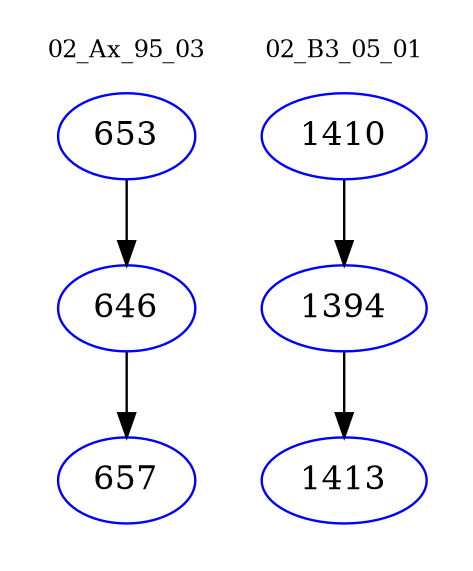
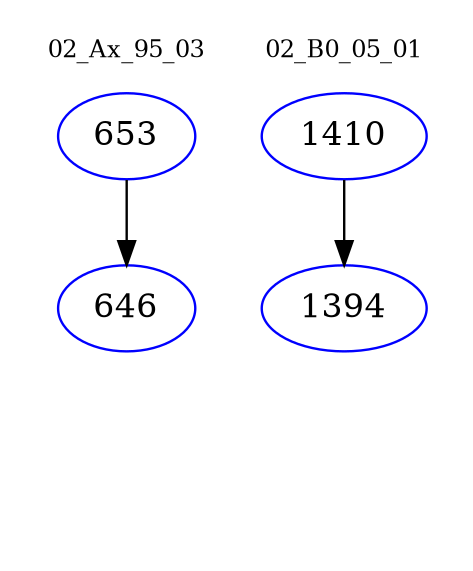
(344, 51) -> (344, 51)
(127, 480) -> none
(344, 480) -> none
